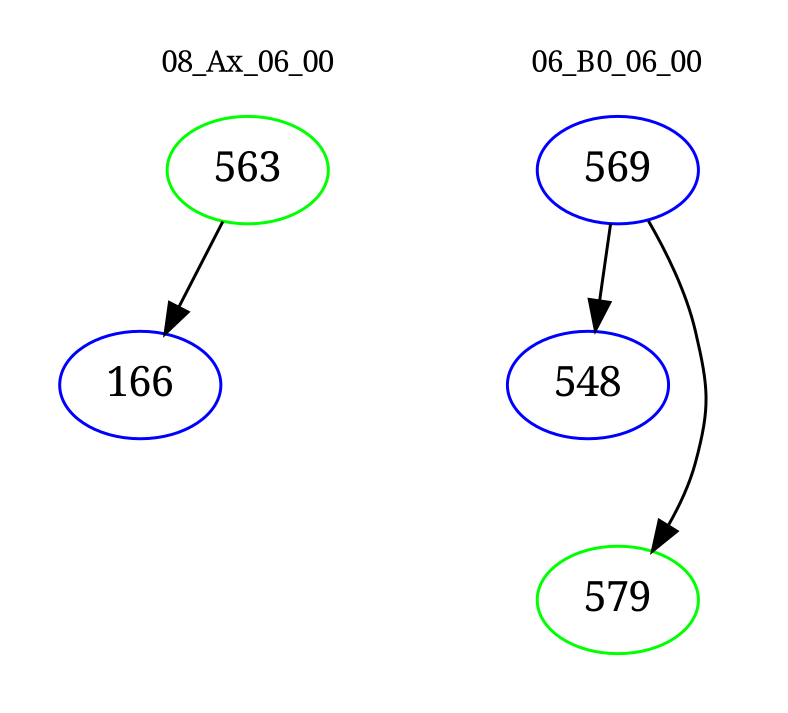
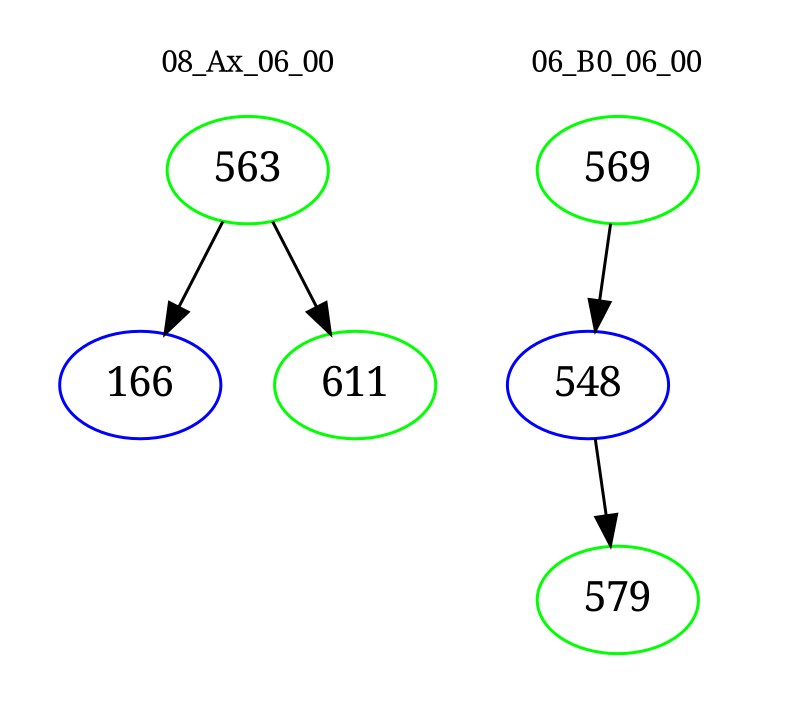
(618, 170) -> (618, 170)
(704, 371) -> (601, 477)
none -> (355, 385)
